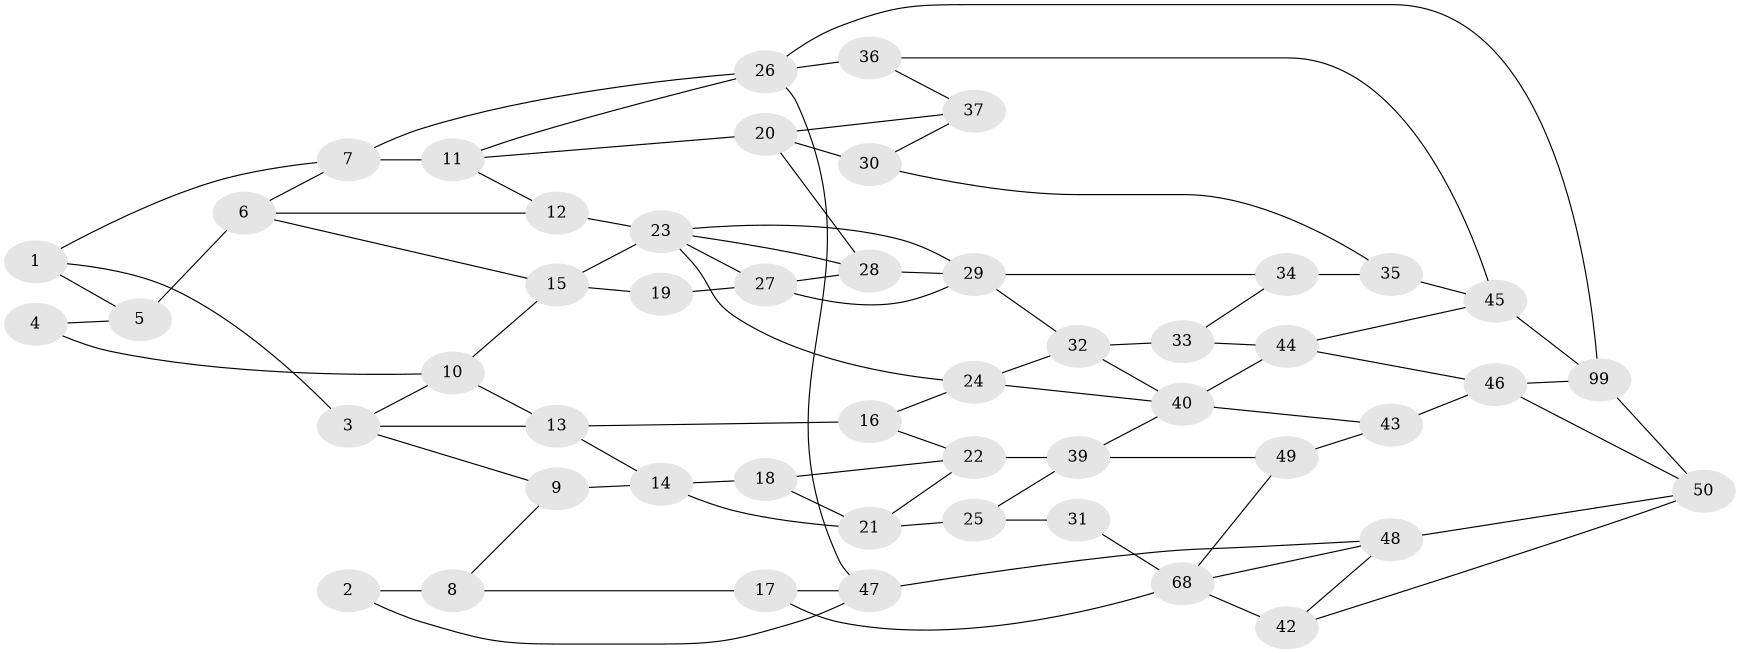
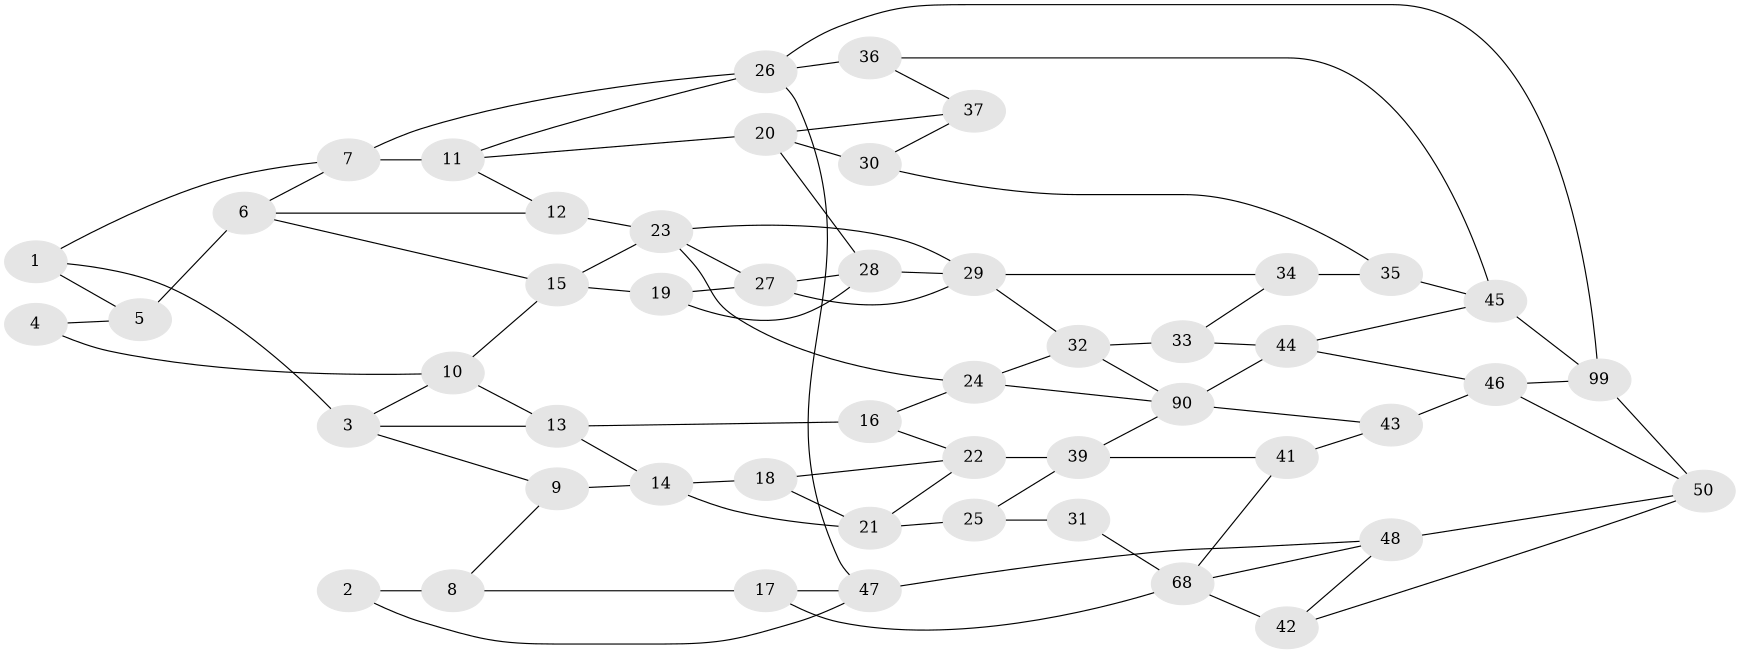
(767, 248) -> (772, 320)
(1183, 404) -> (1183, 404)
(1287, 458) -> (1287, 458)
